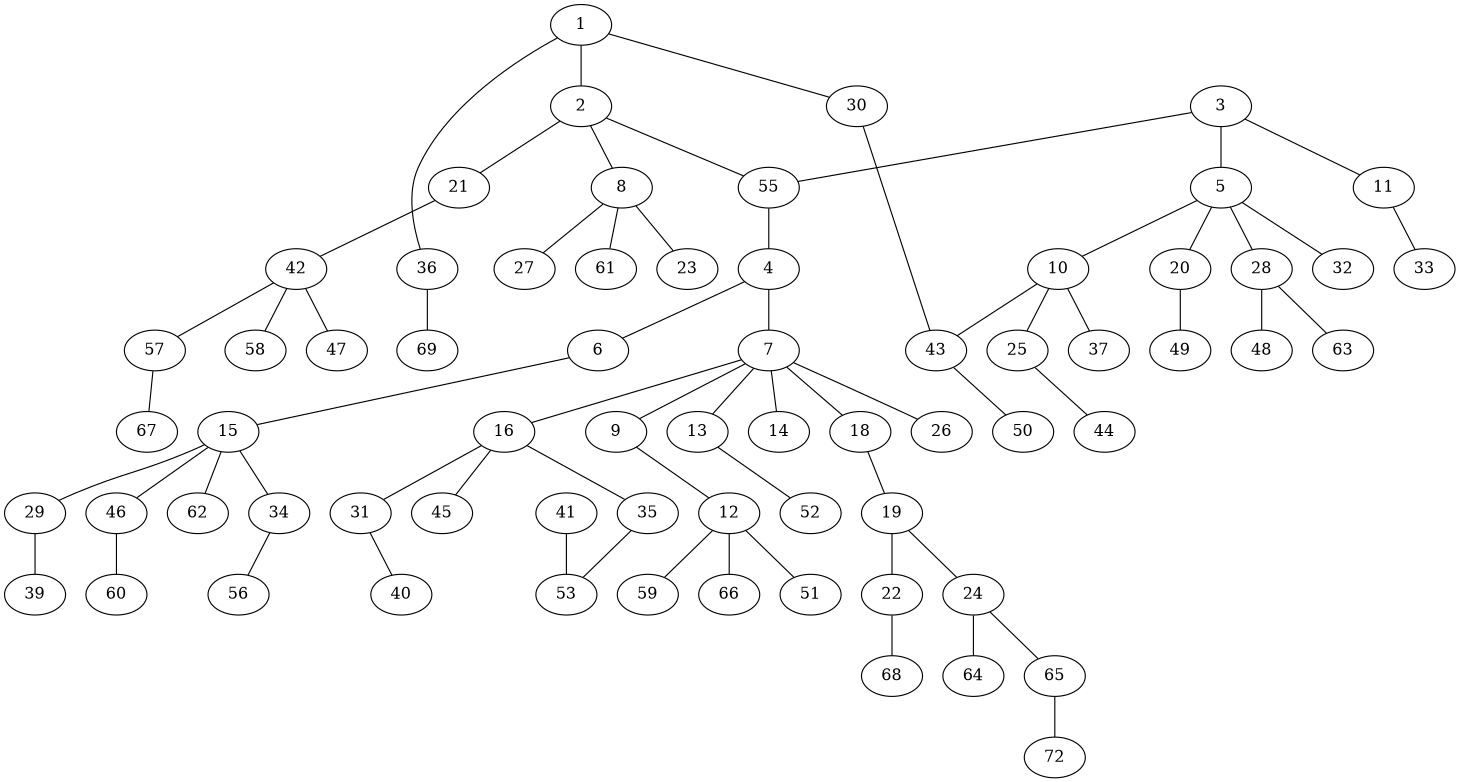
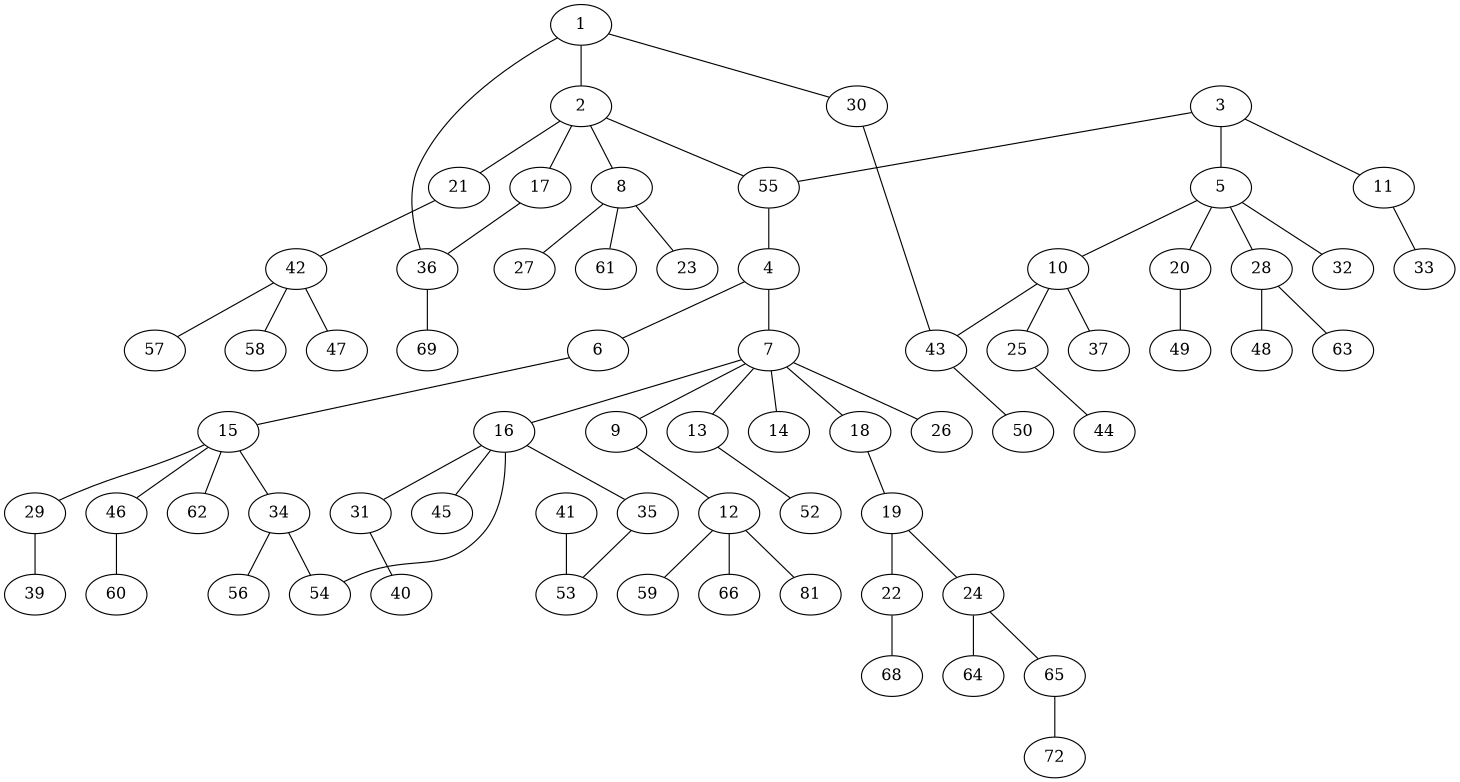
none -> (540, 188)
(147, 432) -> none
none -> (320, 595)
(811, 595) -> (811, 595)
